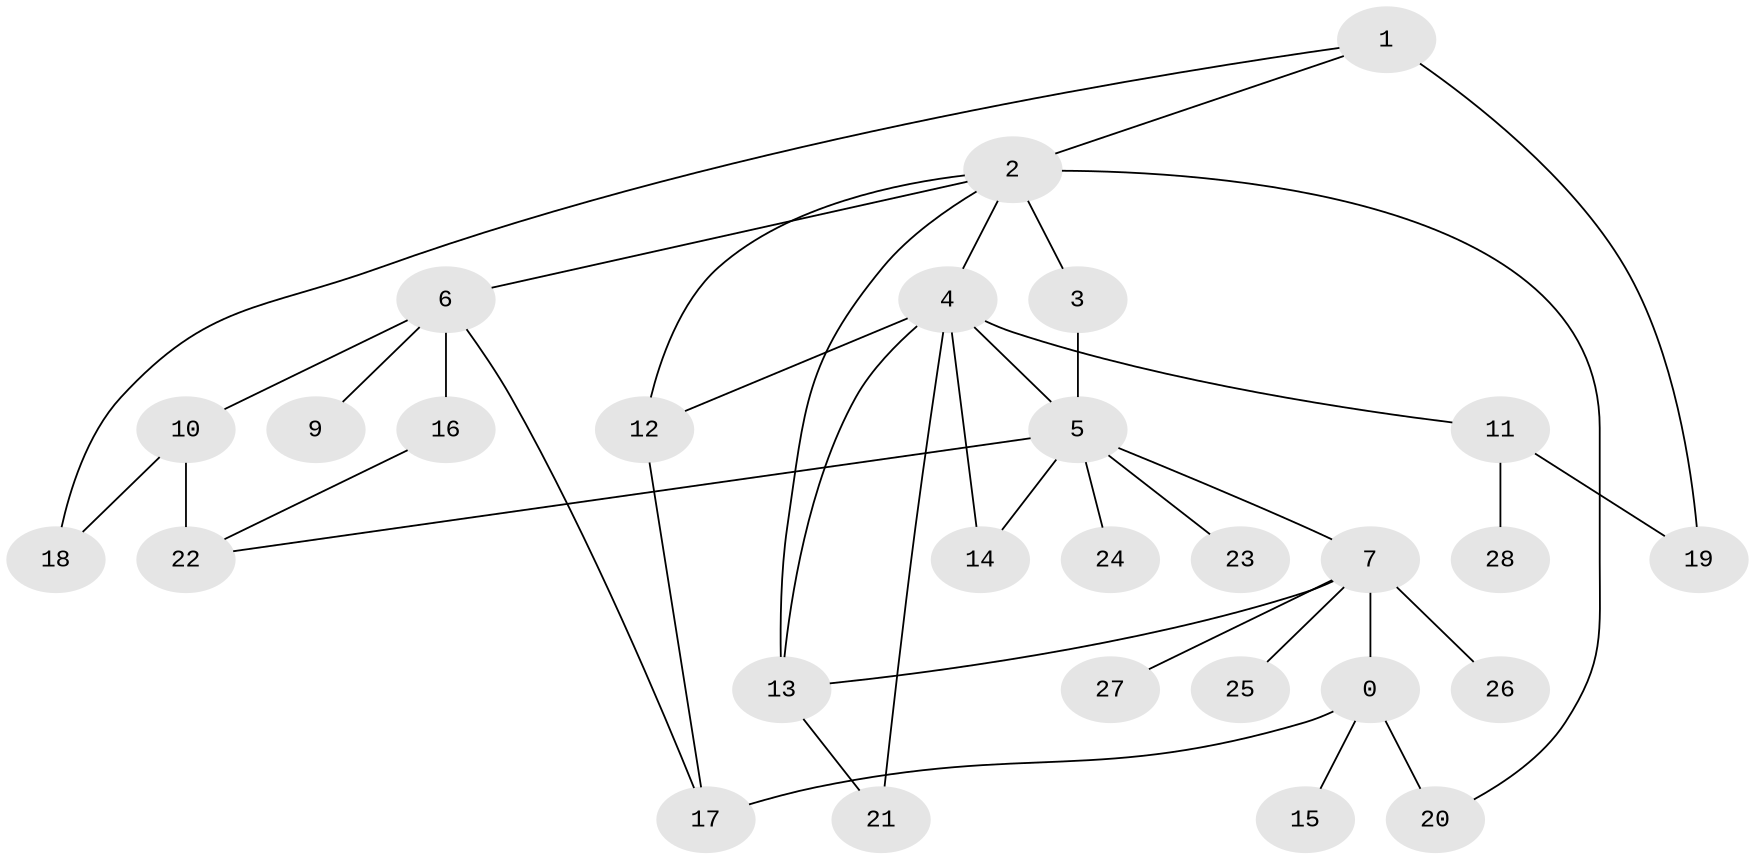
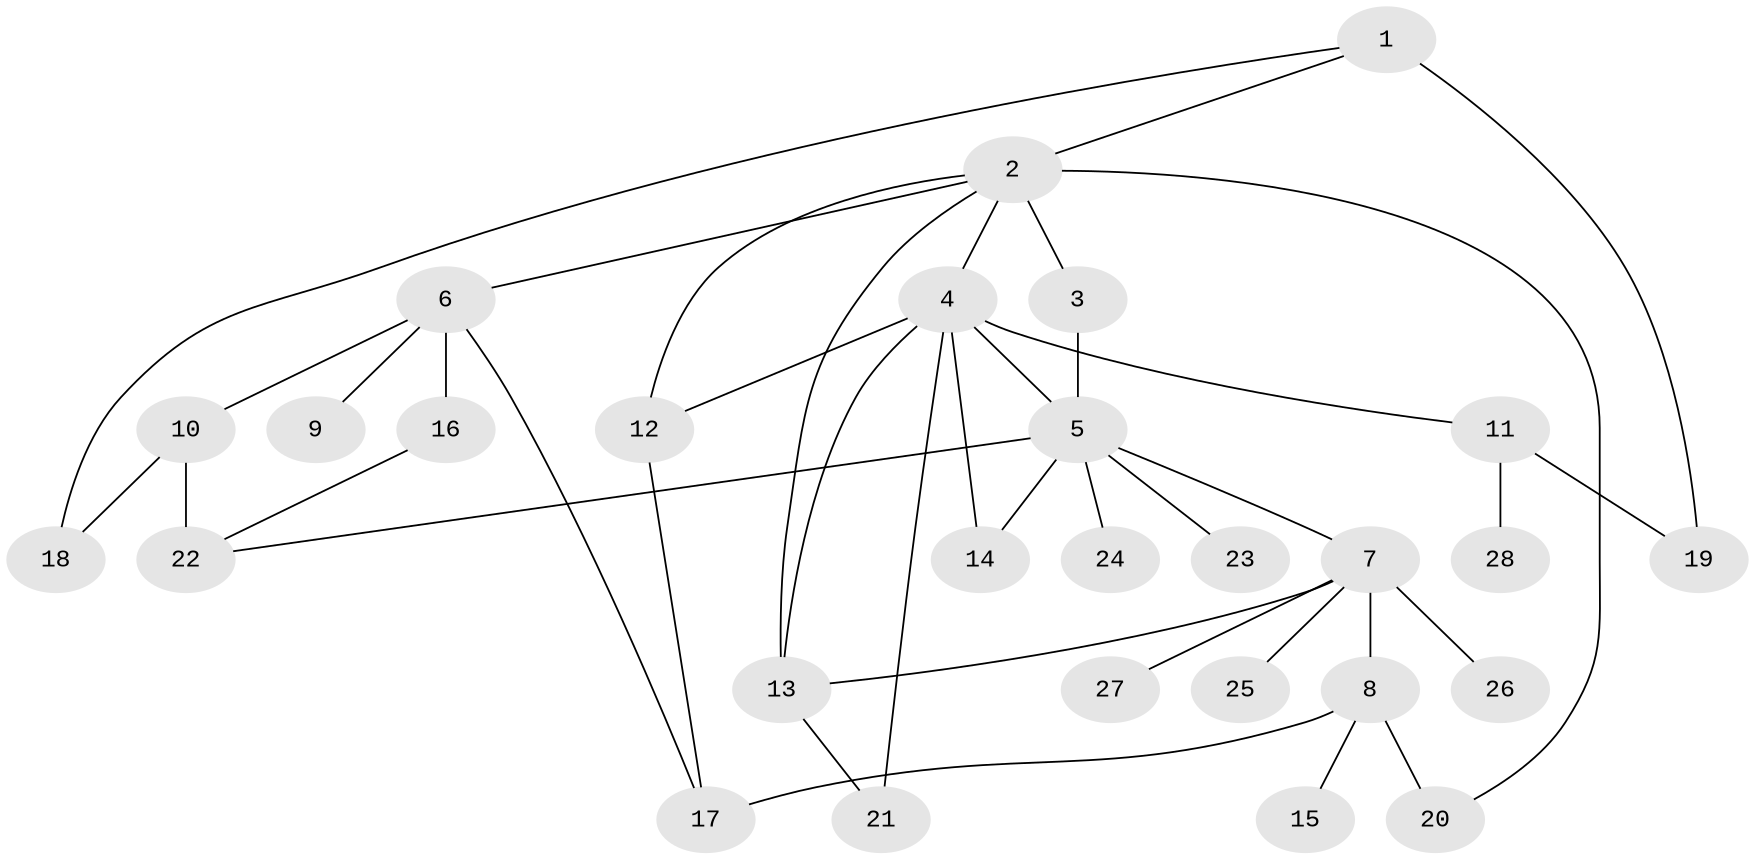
(1370, 690) -> (1370, 690)
